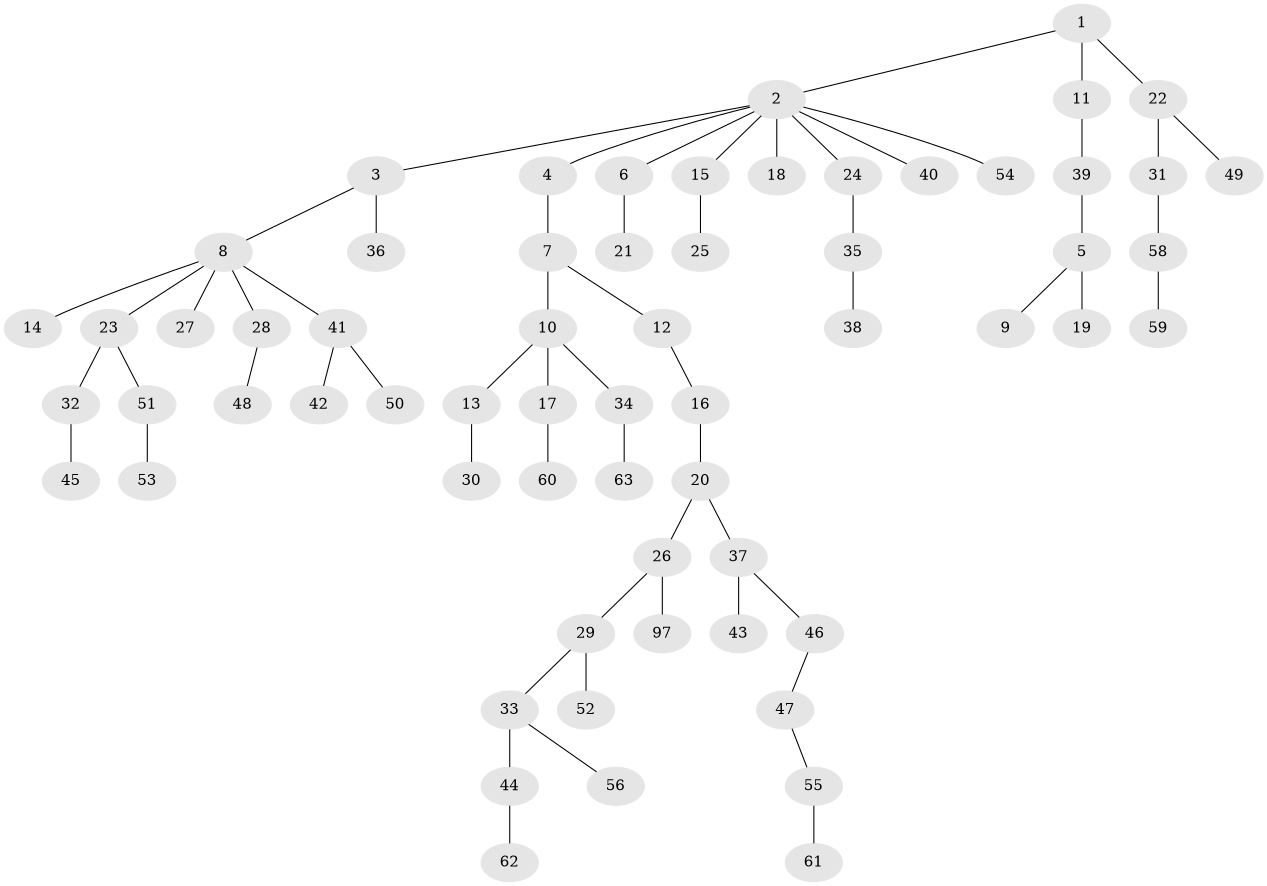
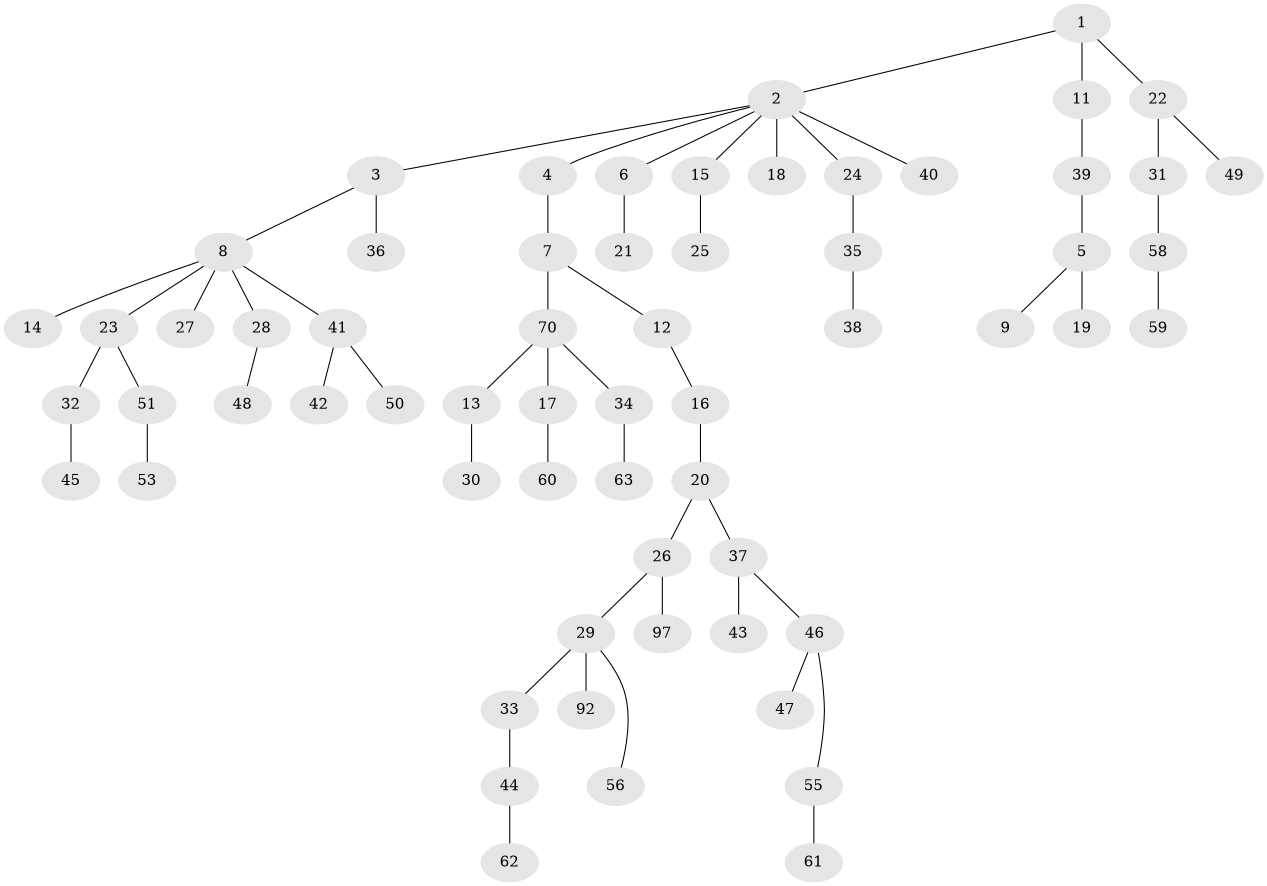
(1006, 176) -> none
(548, 329) -> (548, 329)
(586, 710) -> (586, 710)
(563, 748) -> (627, 706)
(799, 748) -> (824, 710)
